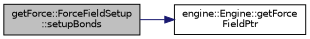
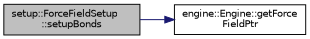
(72, 20) -> (72, 20)
